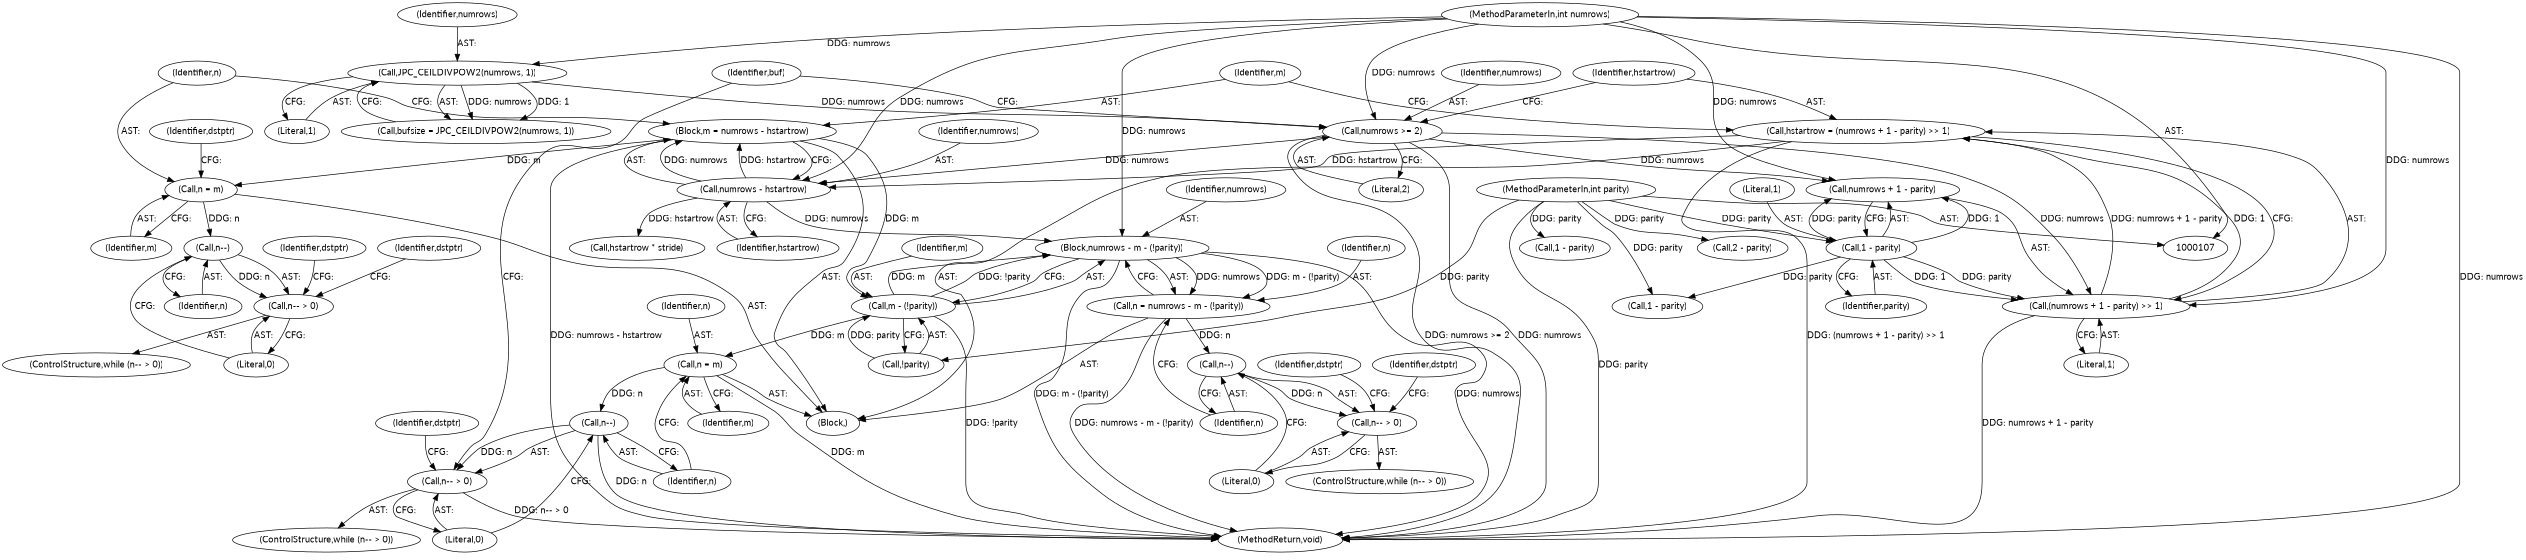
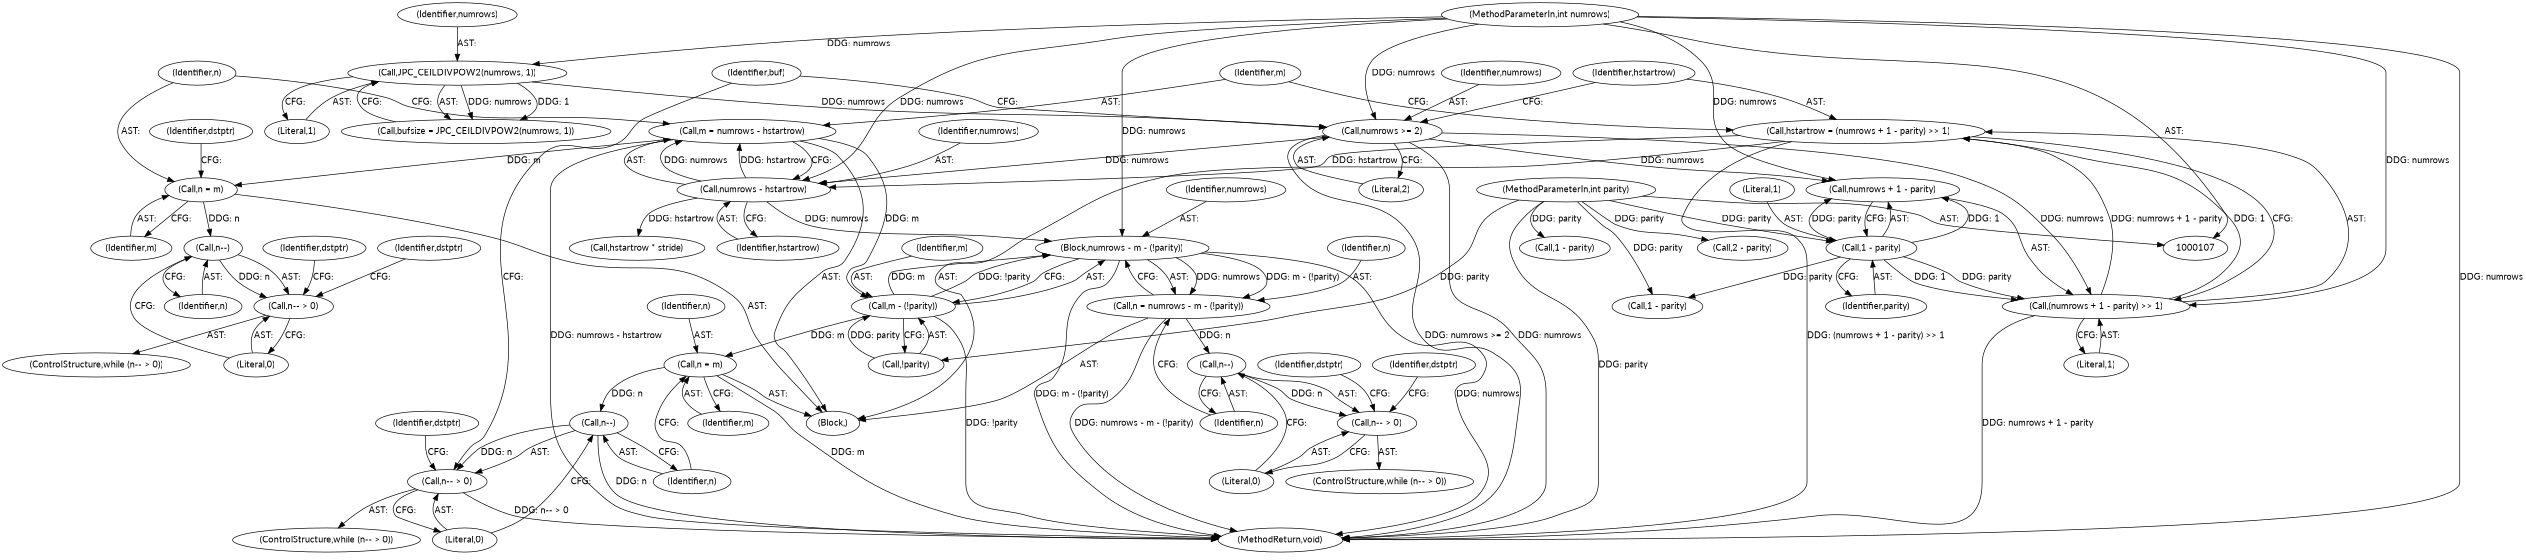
(742, 131) -> (742, 131)
